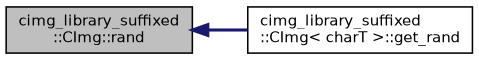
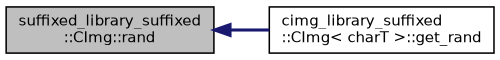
(99, 30) -> (110, 30)
